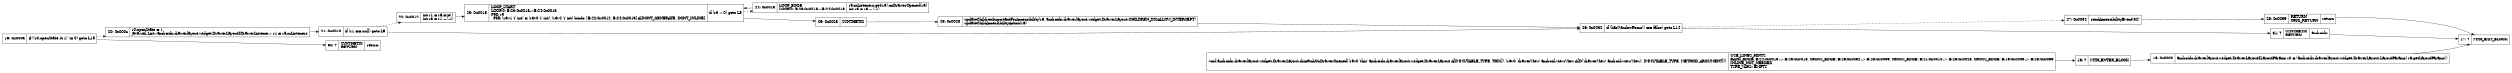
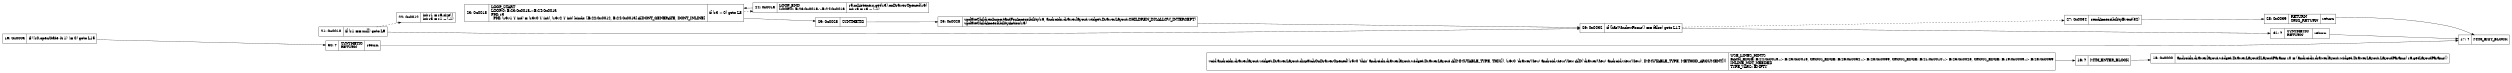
(791, 6) -> (789, 6)
(459, 17) -> none
(208, 32) -> none
(2319, 33) -> (2320, 33)
(2440, 51) -> (1418, 46)
